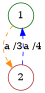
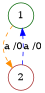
(14, 47) -> (14, 47)
(33, 47) -> (33, 47)
